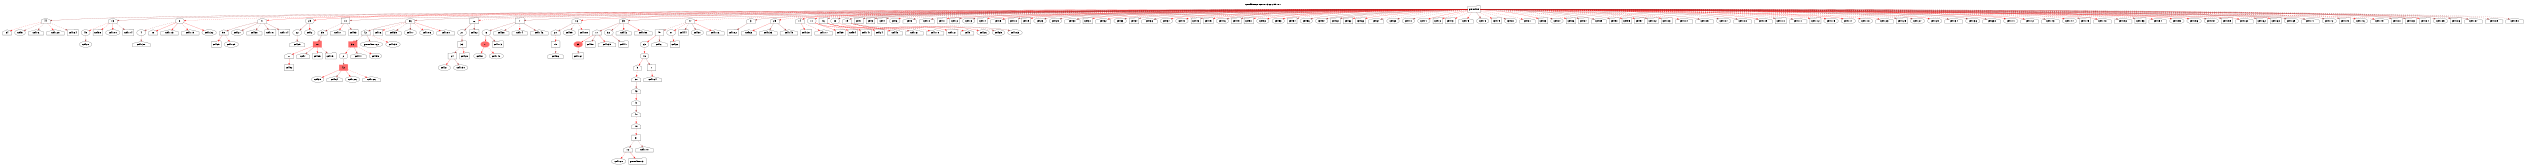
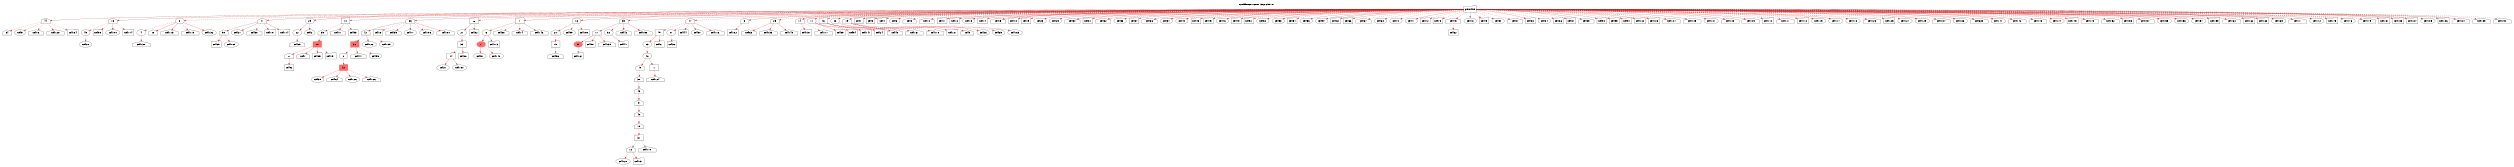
(1383, 14) -> (1453, 26)
(577, 21) -> (577, 21)
(371, 44) -> (369, 44)
(659, 44) -> (659, 44)
(638, 161) -> (639, 161)
